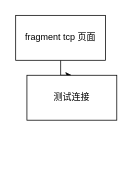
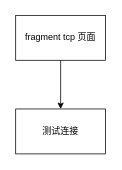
(72, 98) -> (60, 132)
